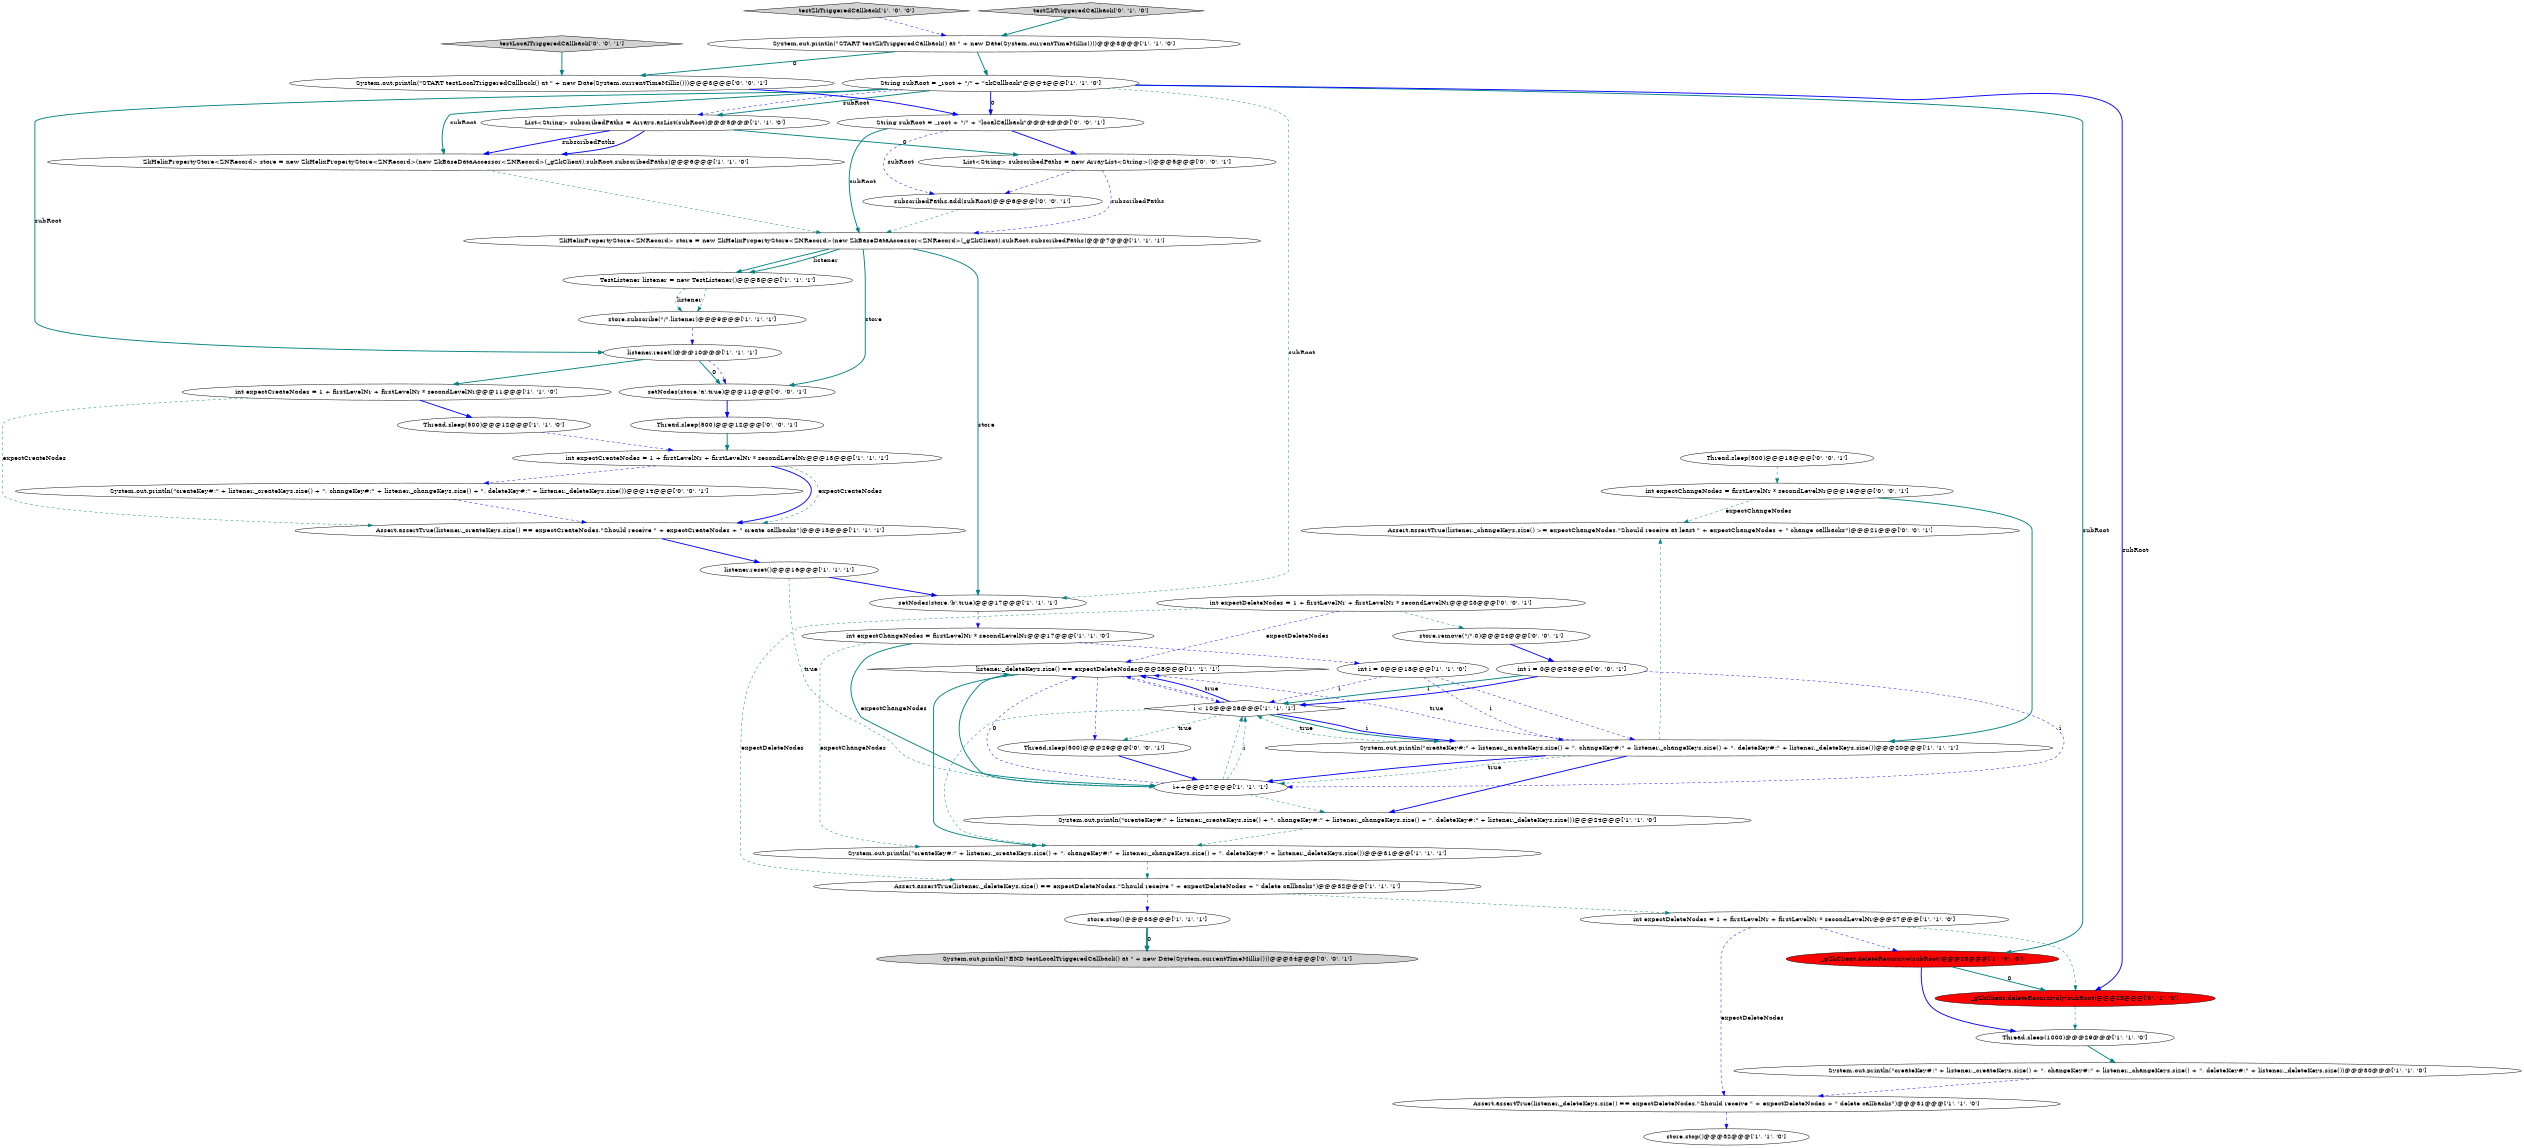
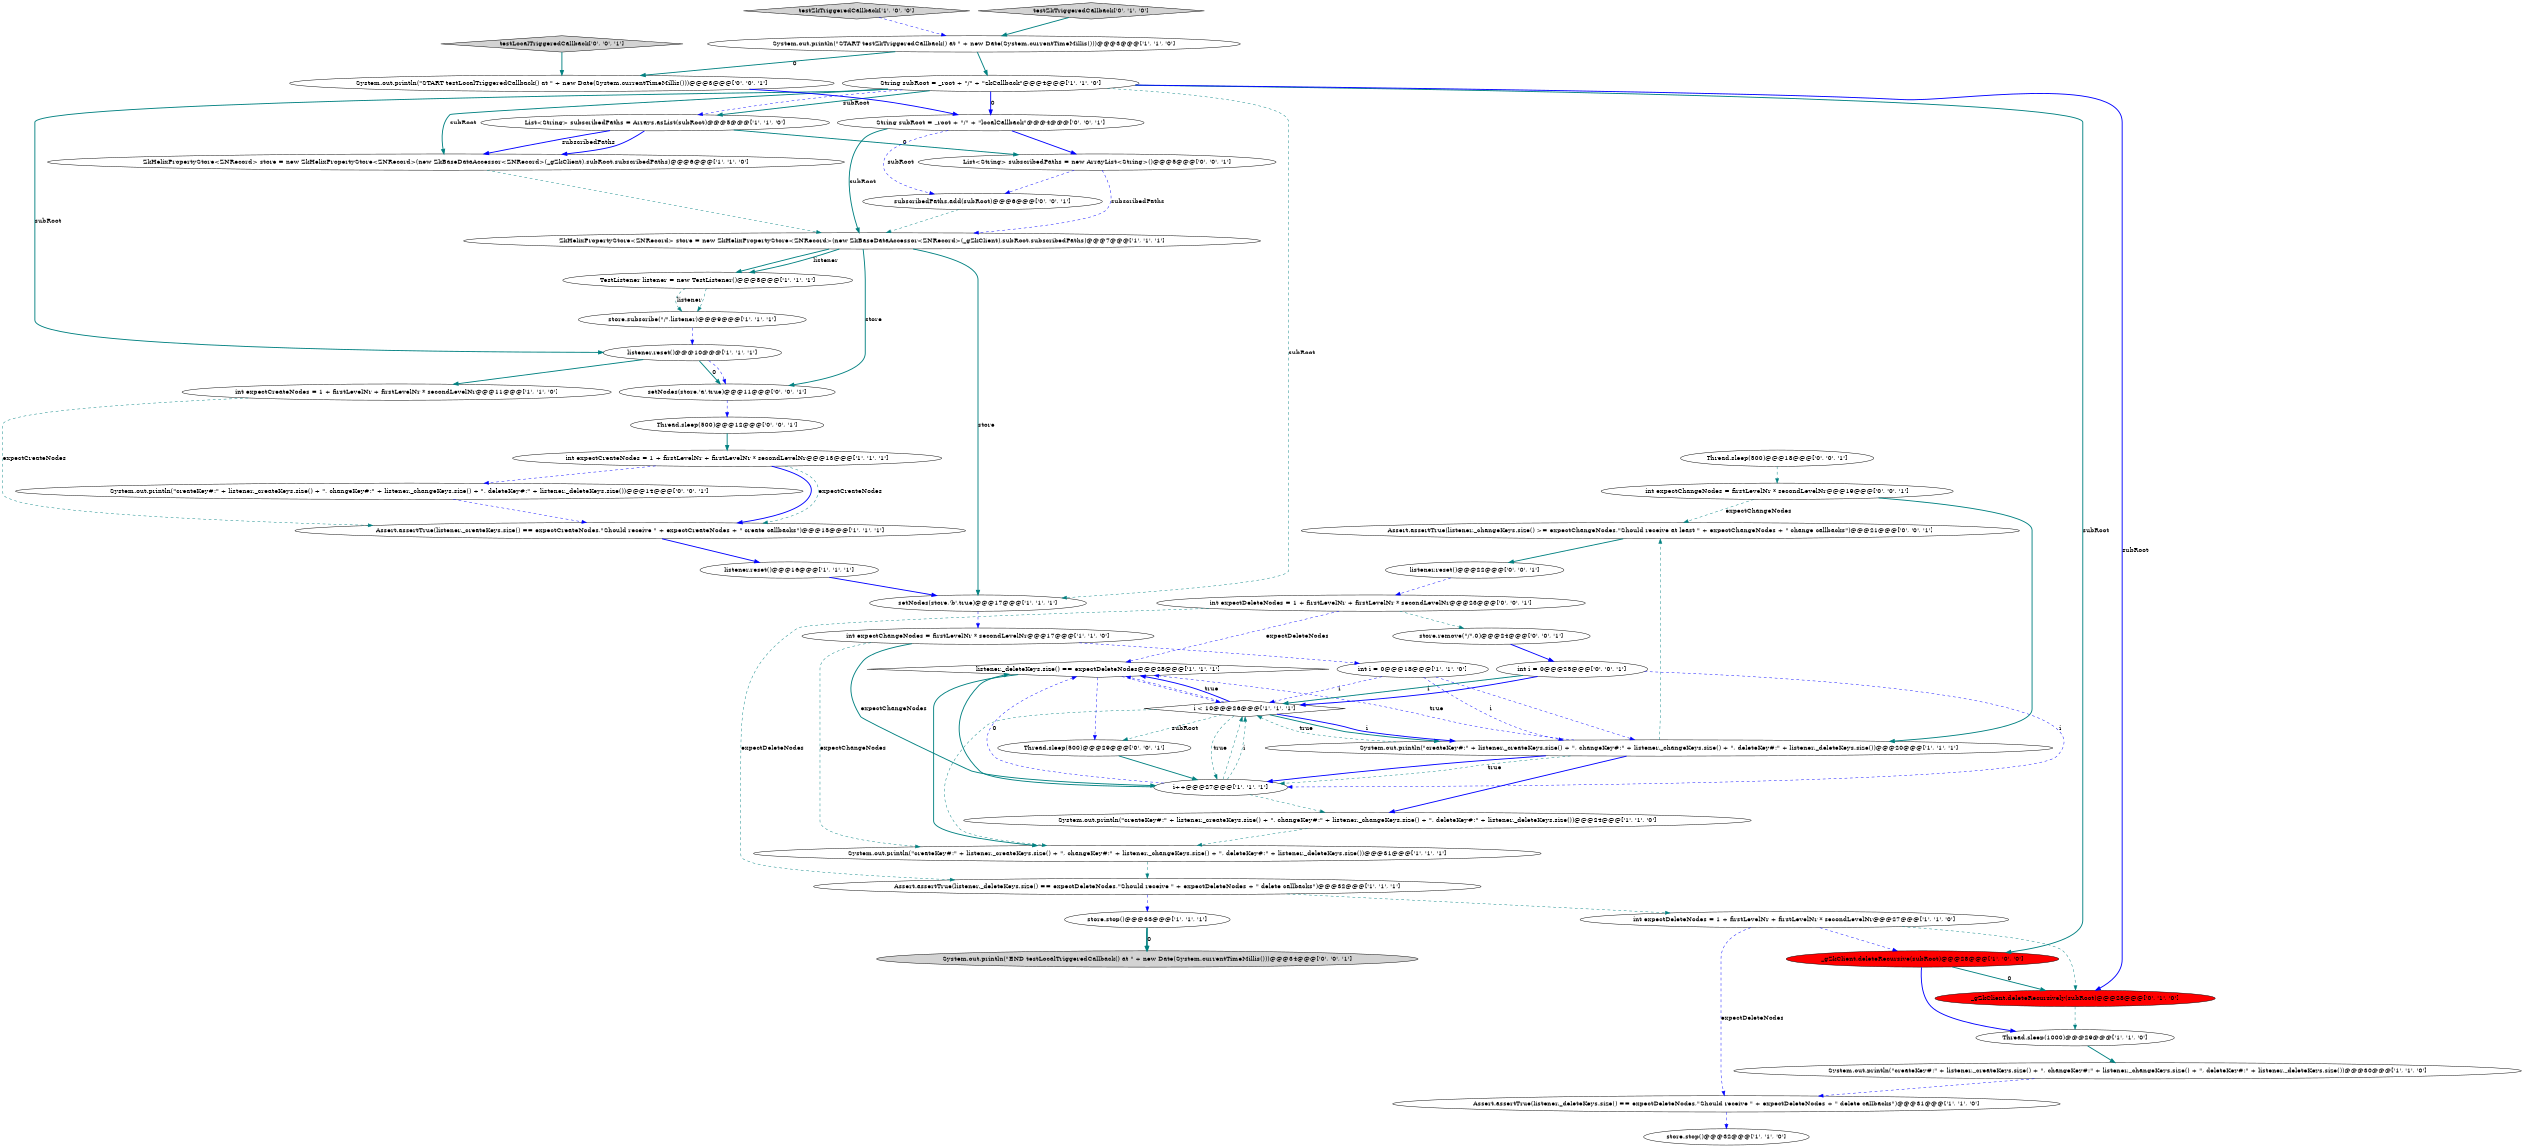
(727, 406) -> (727, 406)
(494, 425) -> none
none -> (1475, 570)
(1185, 728) -> (1185, 728)
(913, 759) -> (1213, 742)
(1156, 767) -> (1156, 767)
